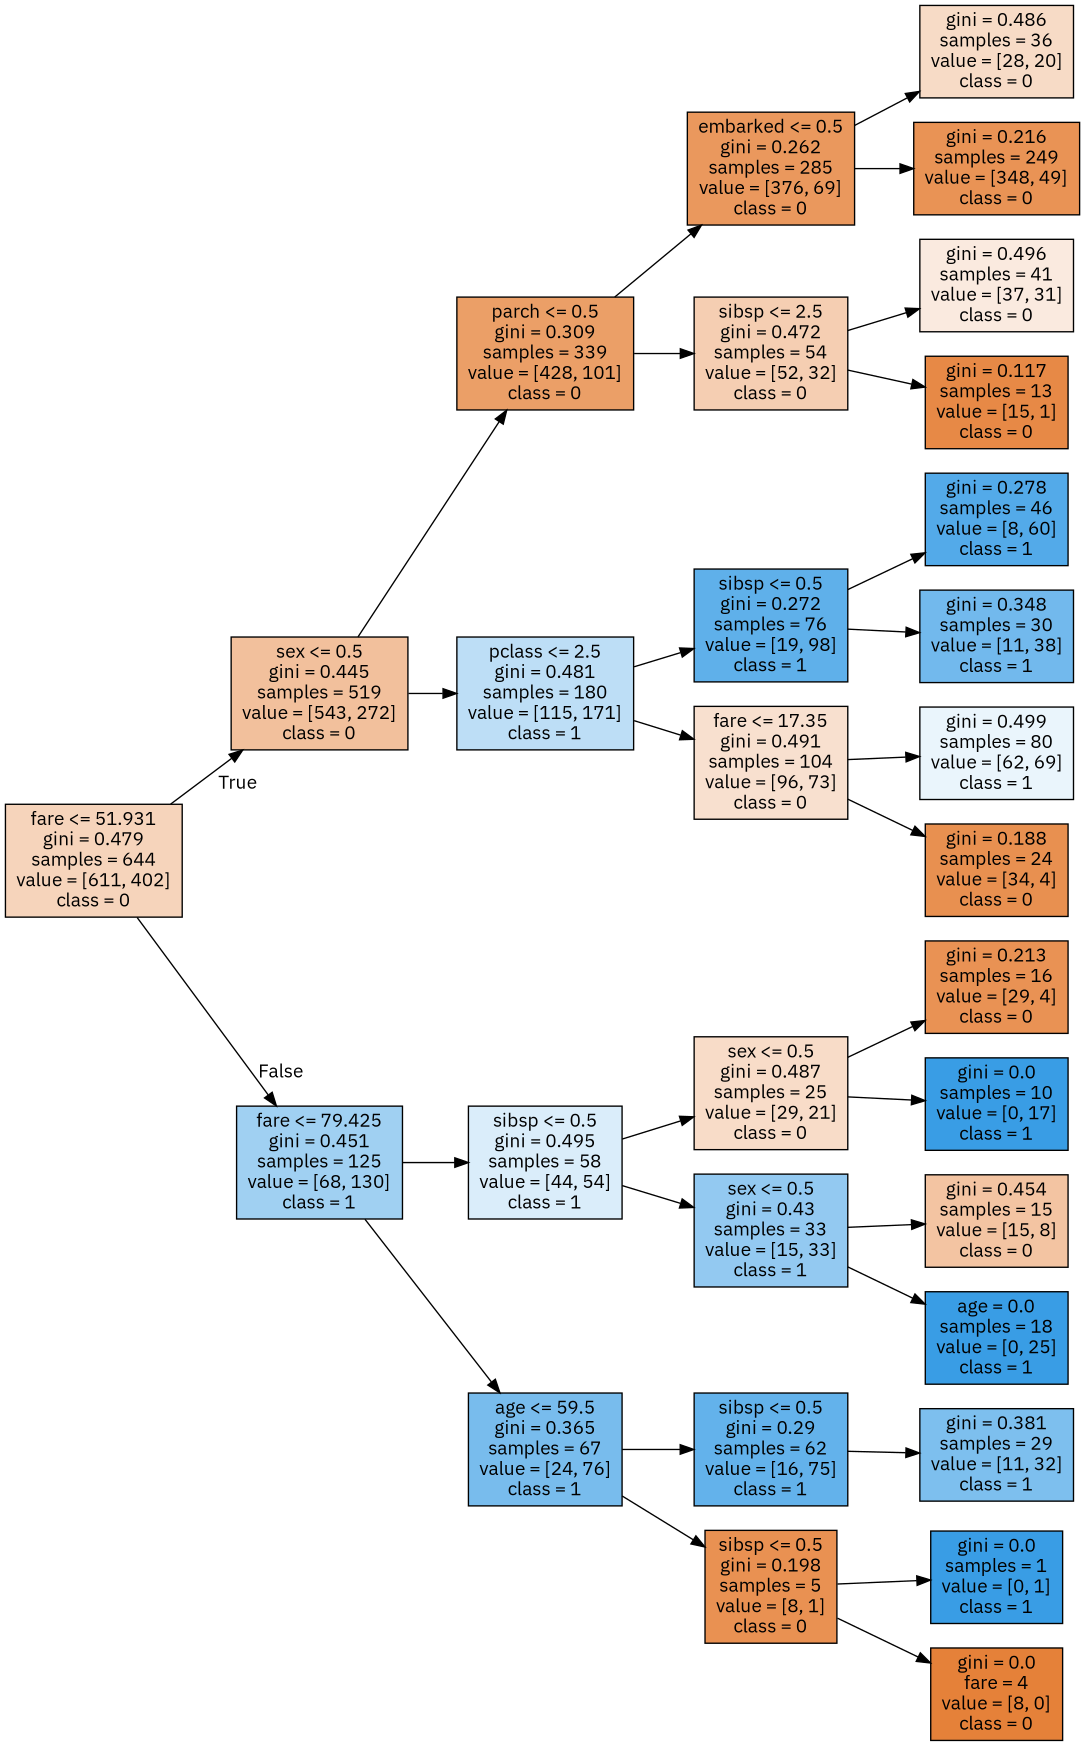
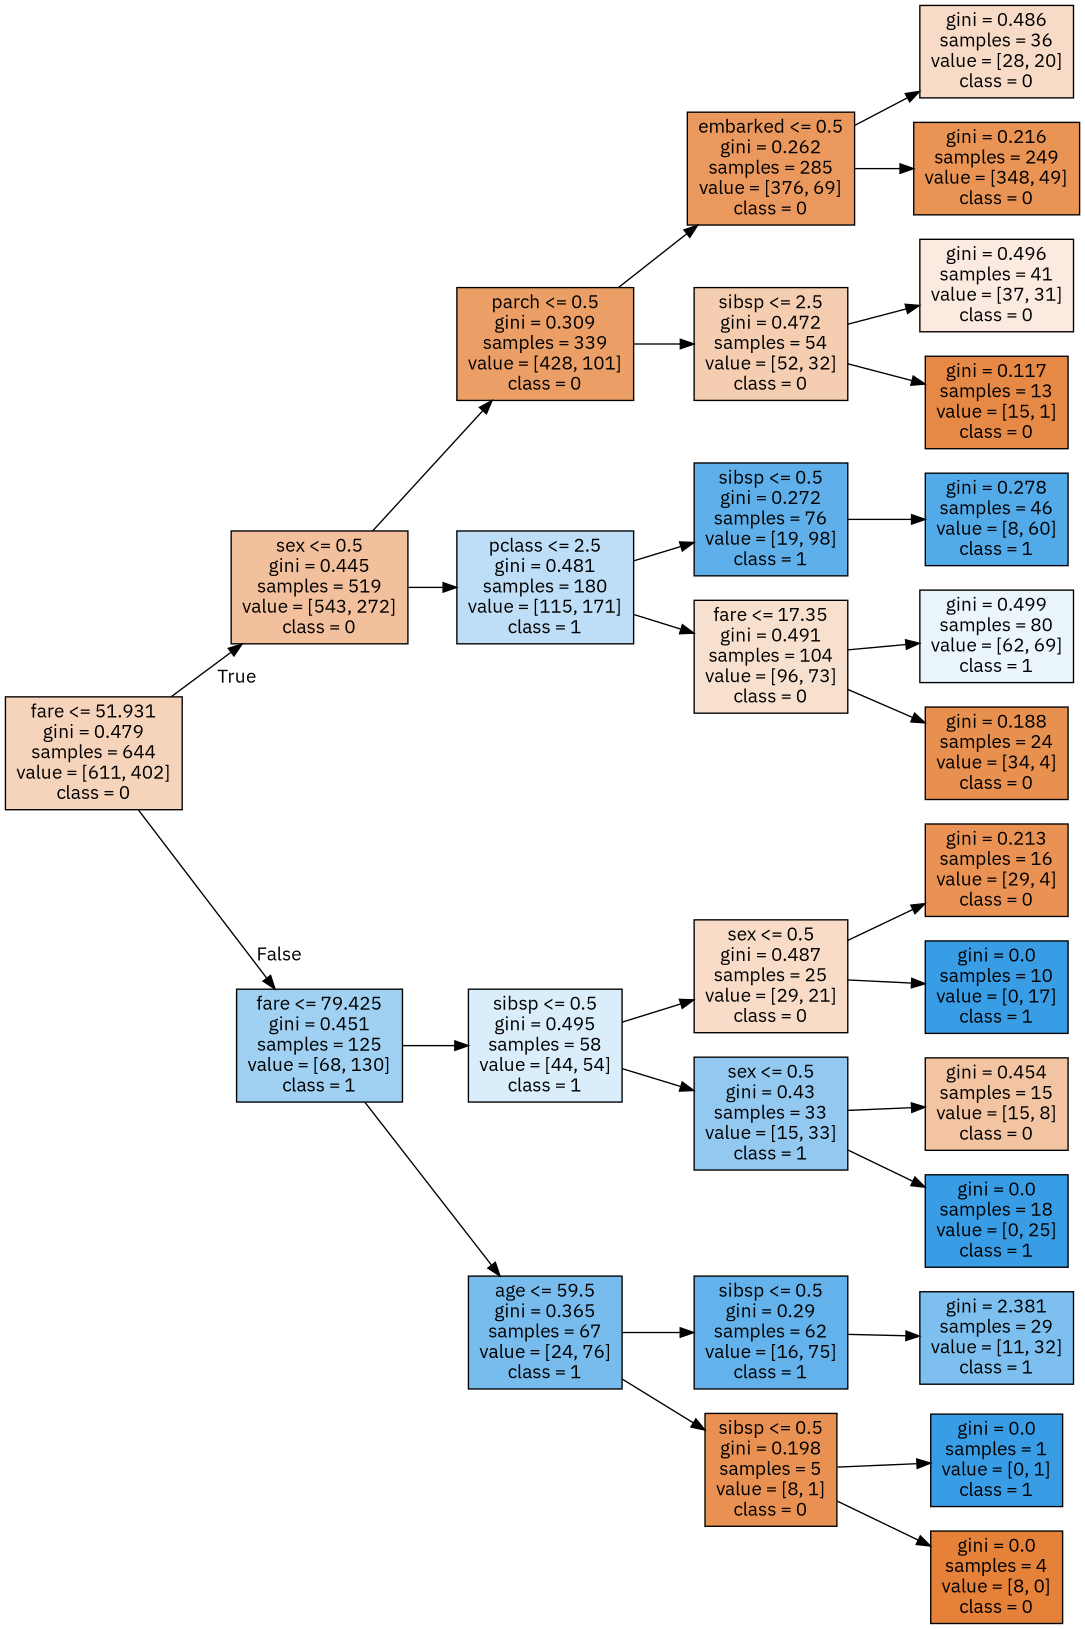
(997, 636) -> none
(997, 1338) -> (997, 1221)
(997, 1455) -> (997, 1338)
(997, 1694) -> (997, 1577)
